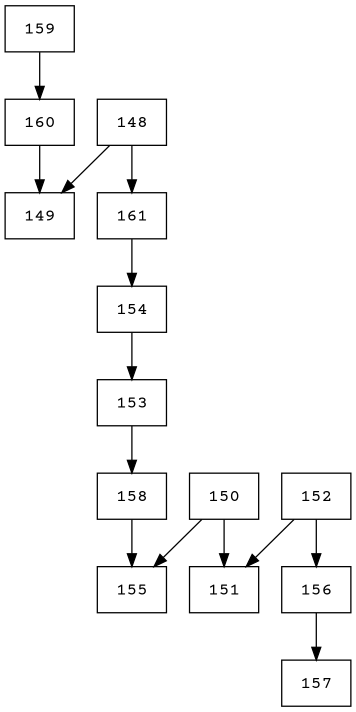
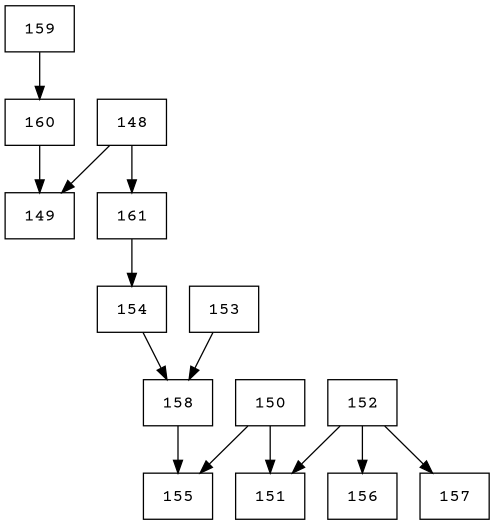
(132, 350) -> (152, 350)
(316, 630) -> (404, 445)
